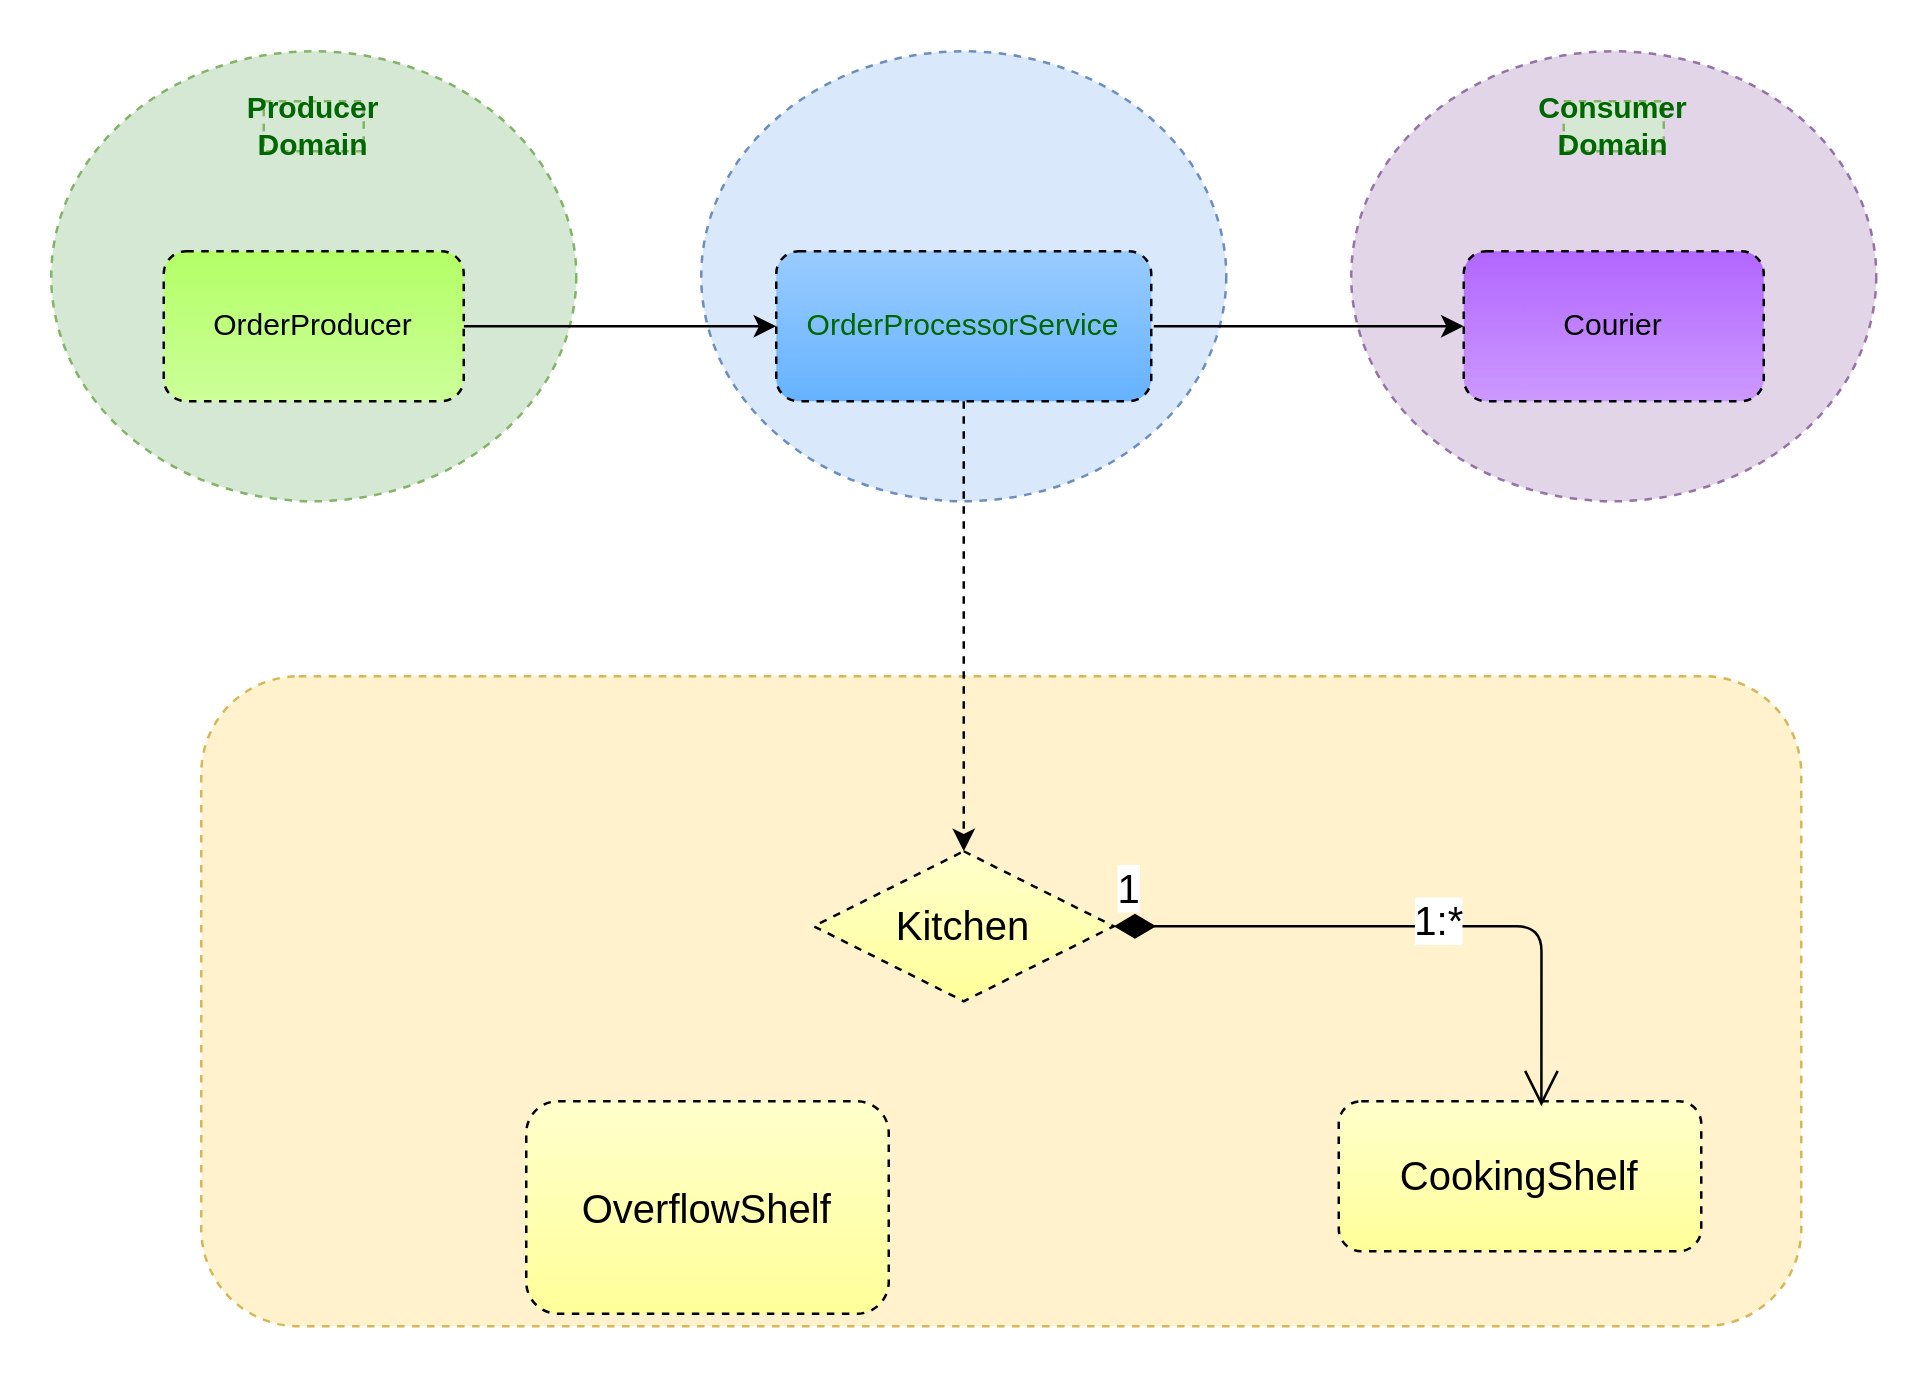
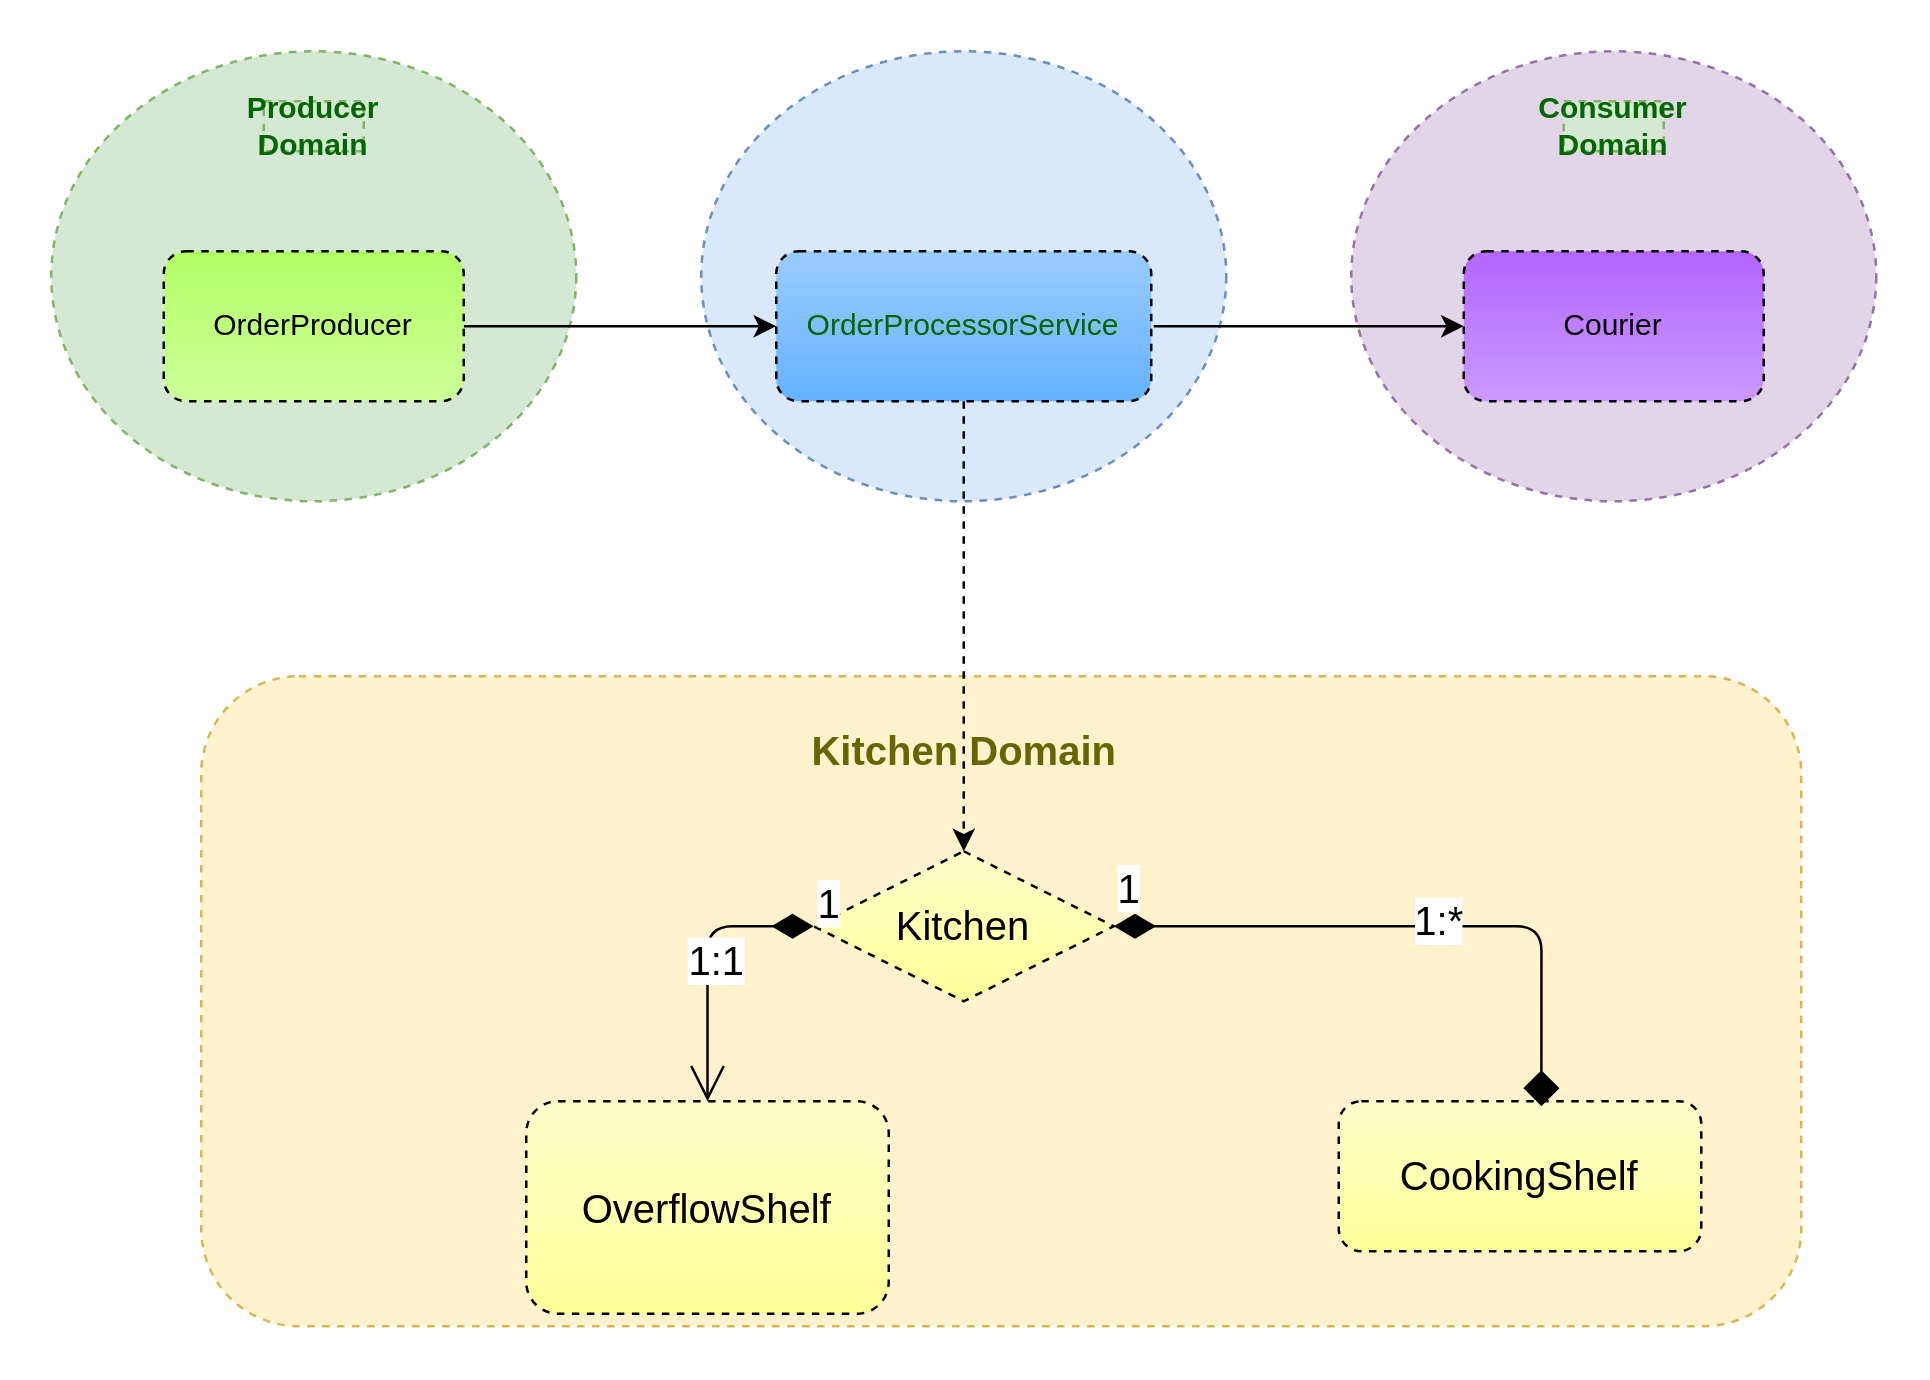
none -> (965, 751)
none -> (708, 1032)
(1541, 1085) -> (1541, 1071)
